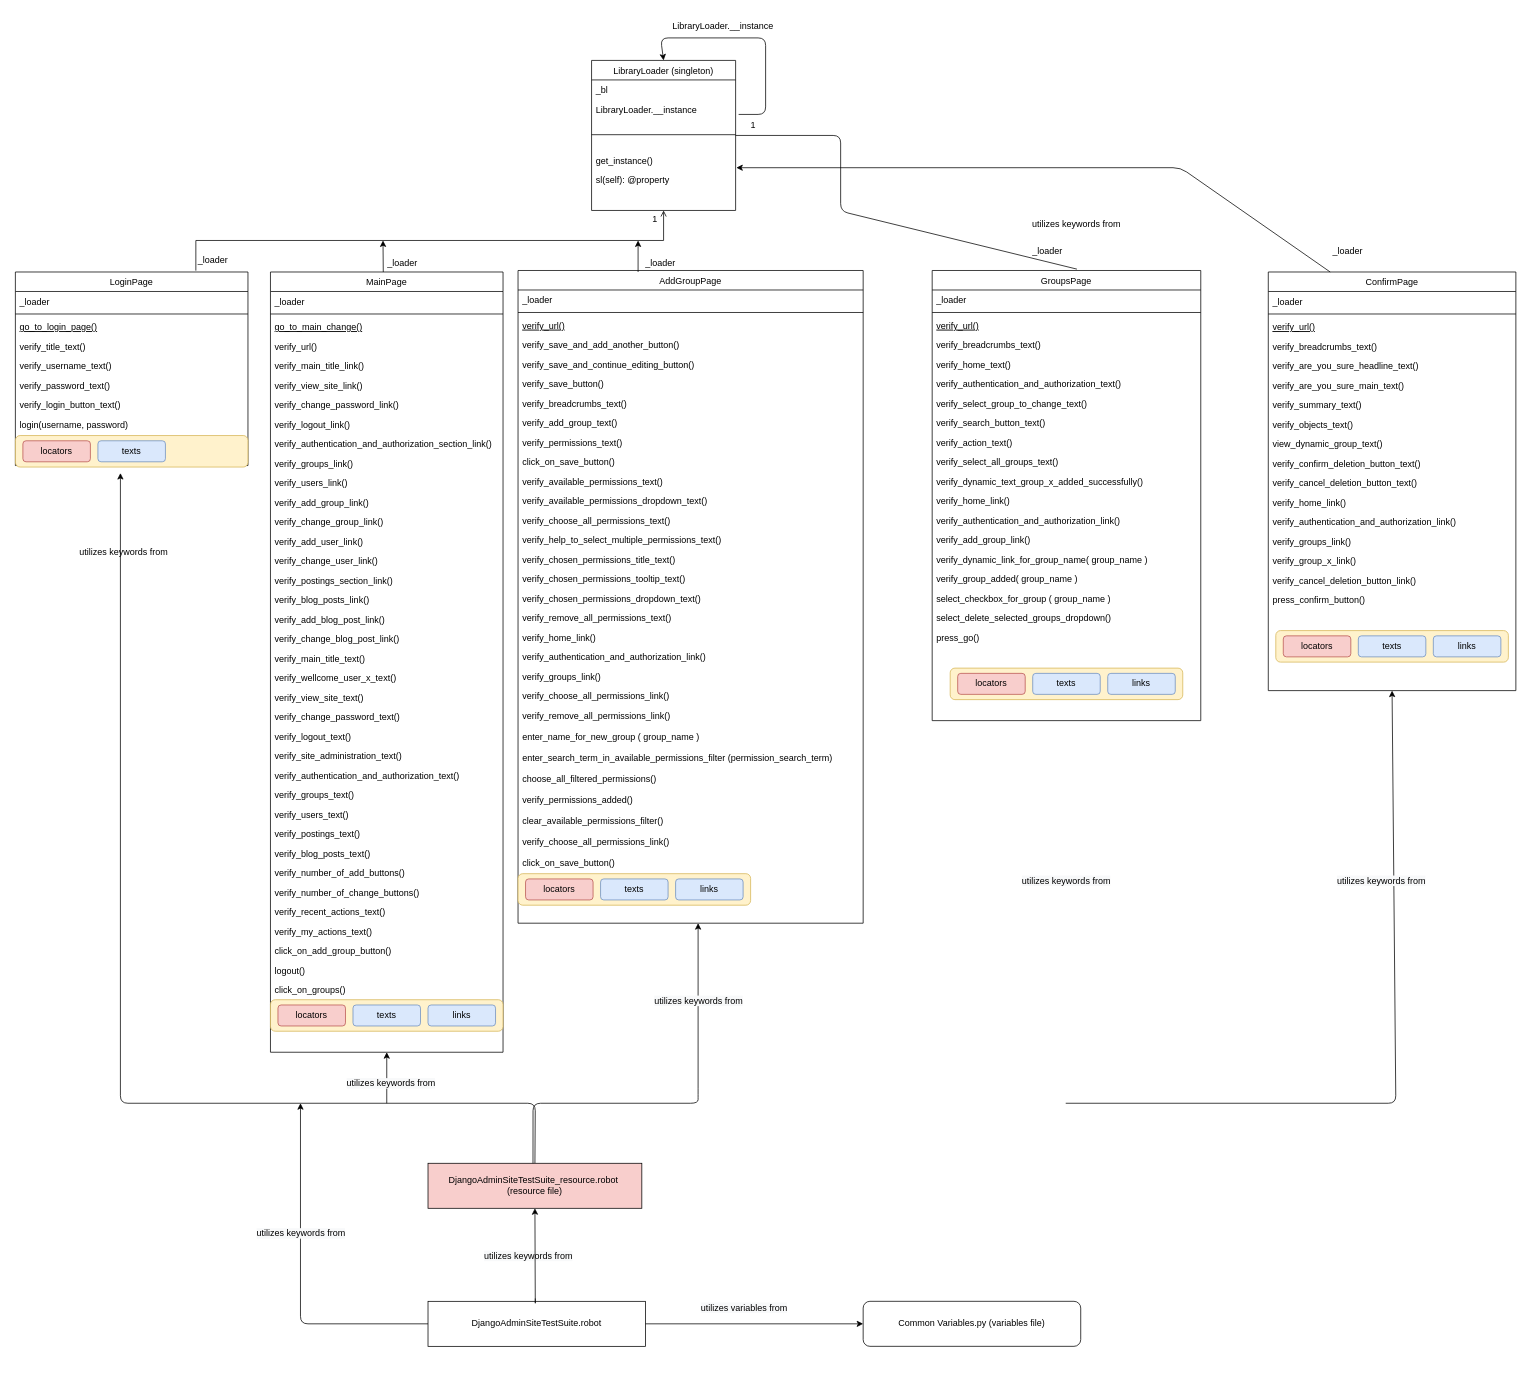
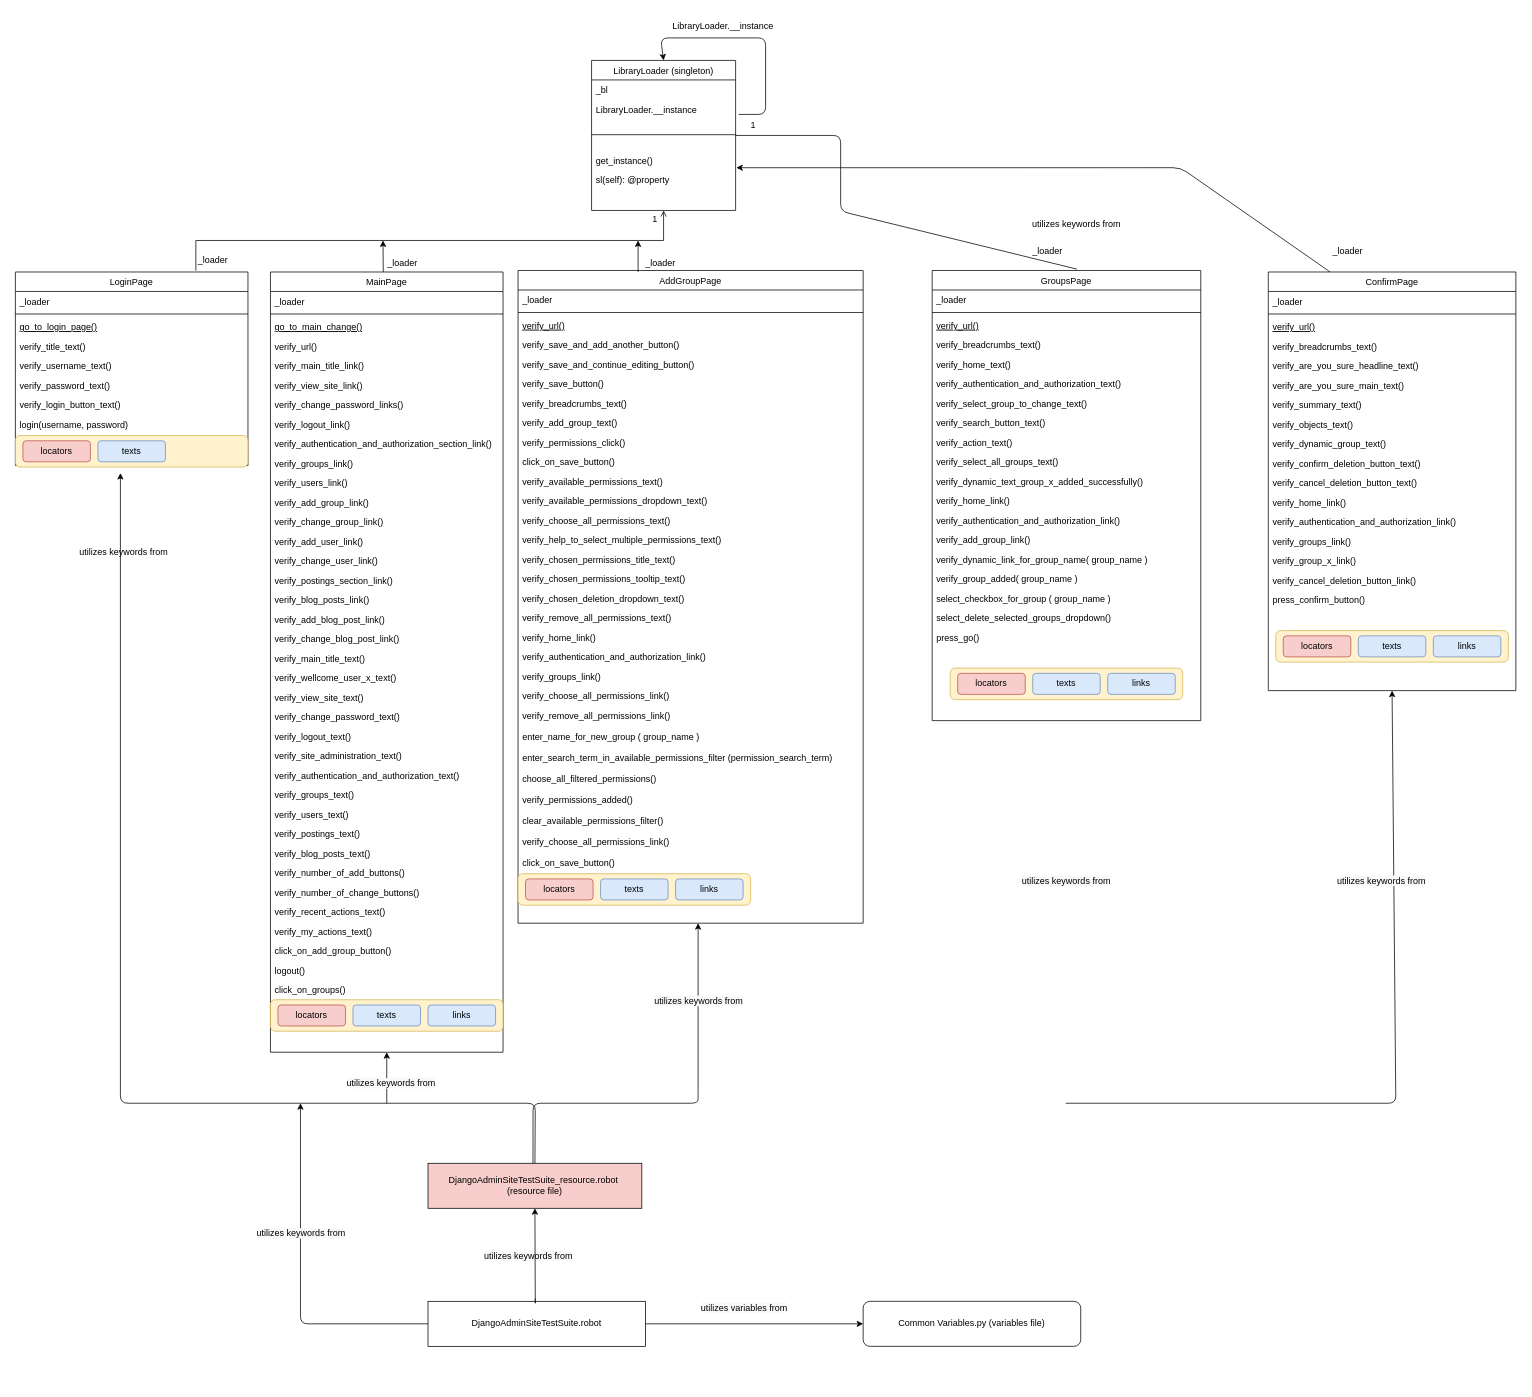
(344, 405) -> (347, 405)
(581, 443) -> (582, 443)
(1333, 444) -> (1338, 444)
(622, 599) -> (614, 599)
